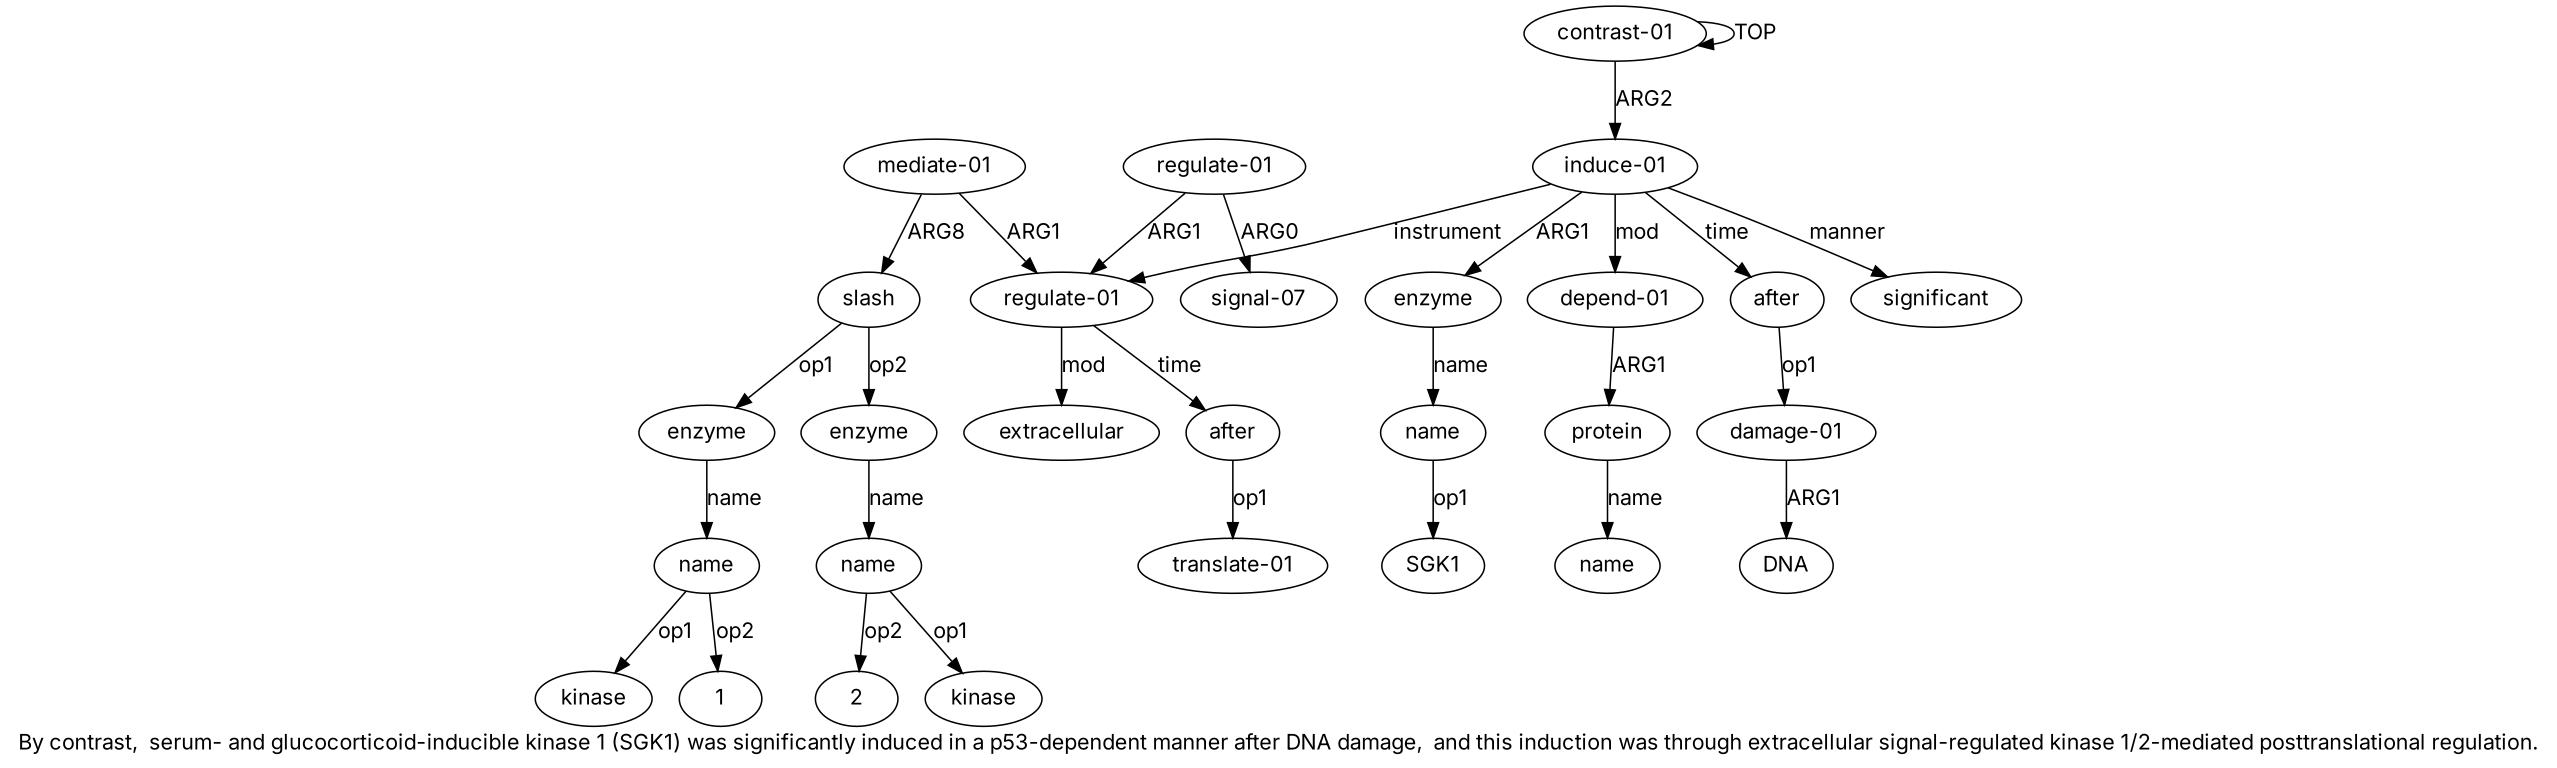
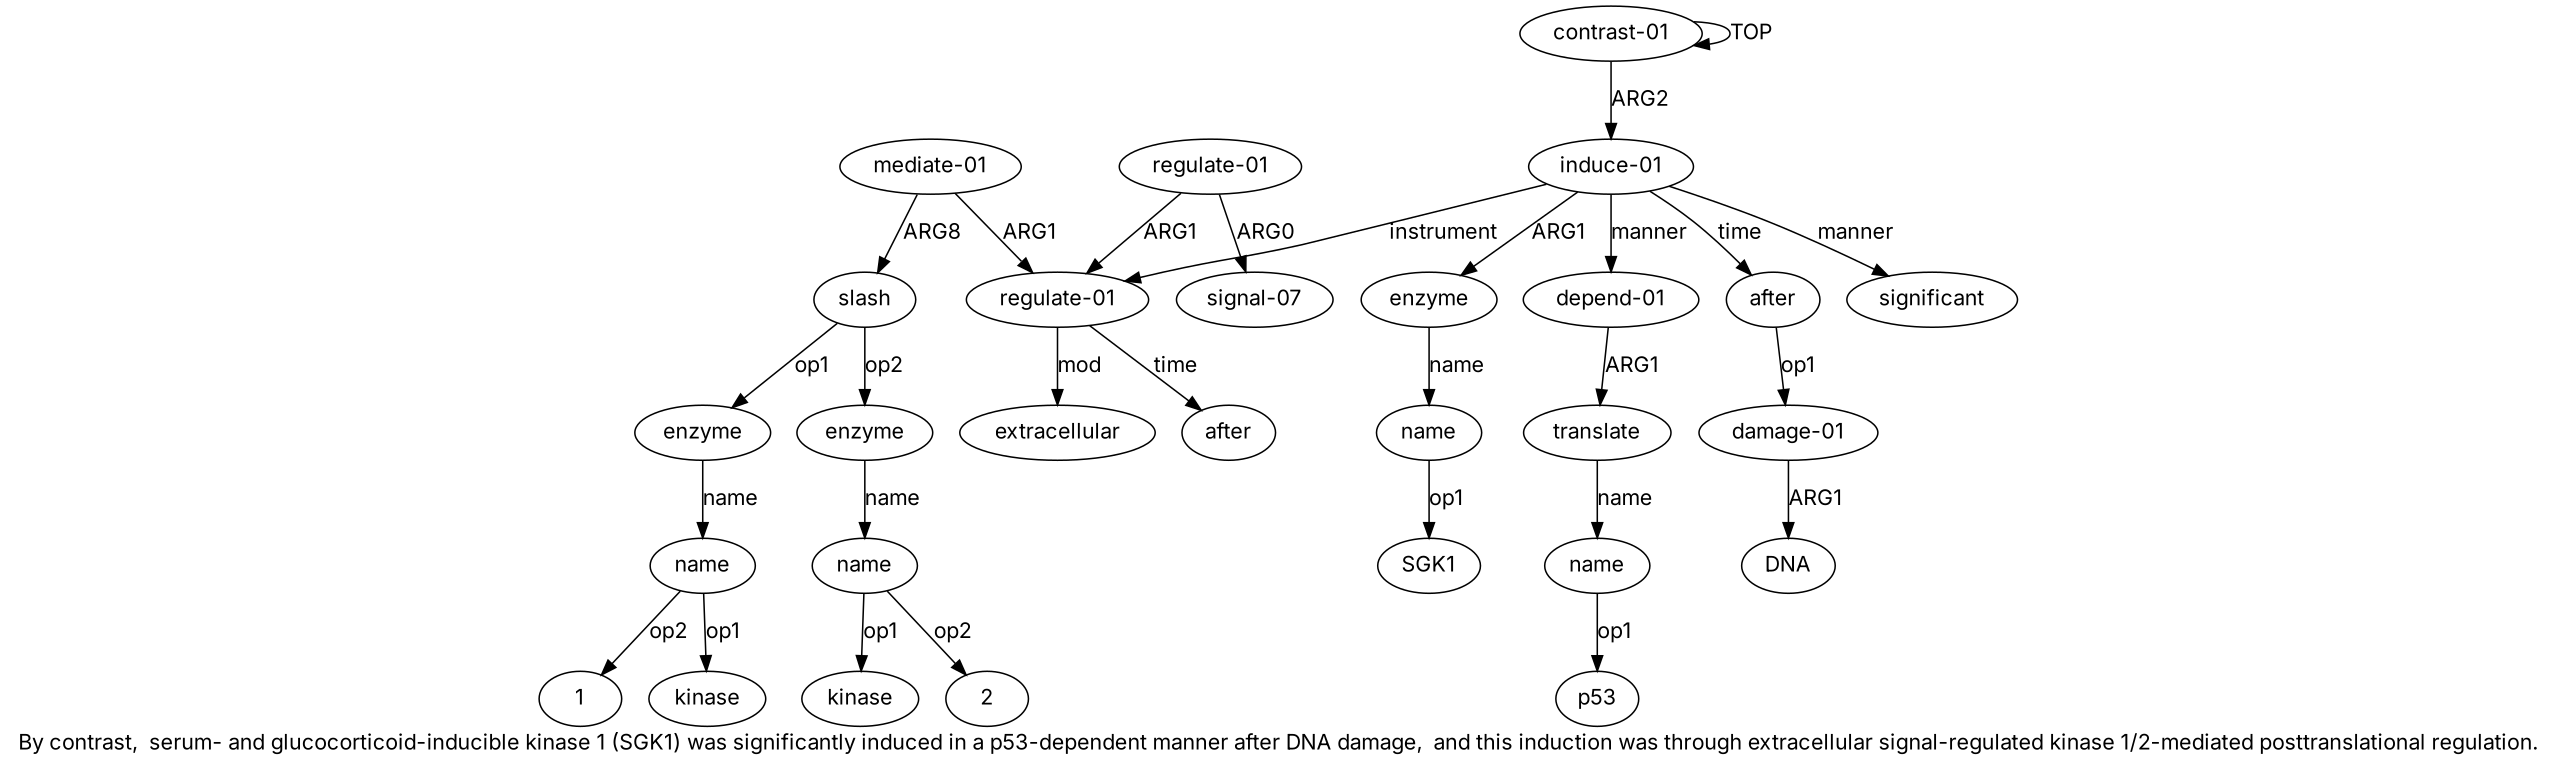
(1637, 233) -> (1649, 233)
(1607, 433) -> (1597, 433)
(1233, 566) -> none
none -> (1597, 699)
